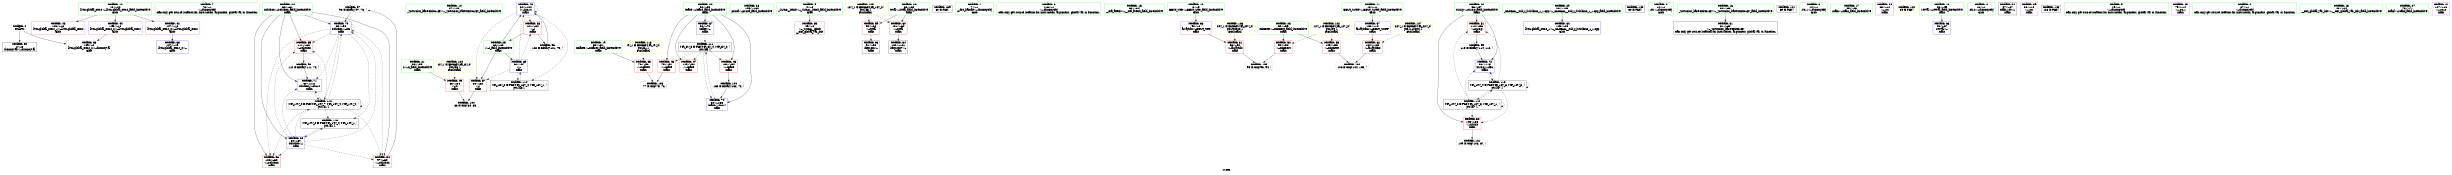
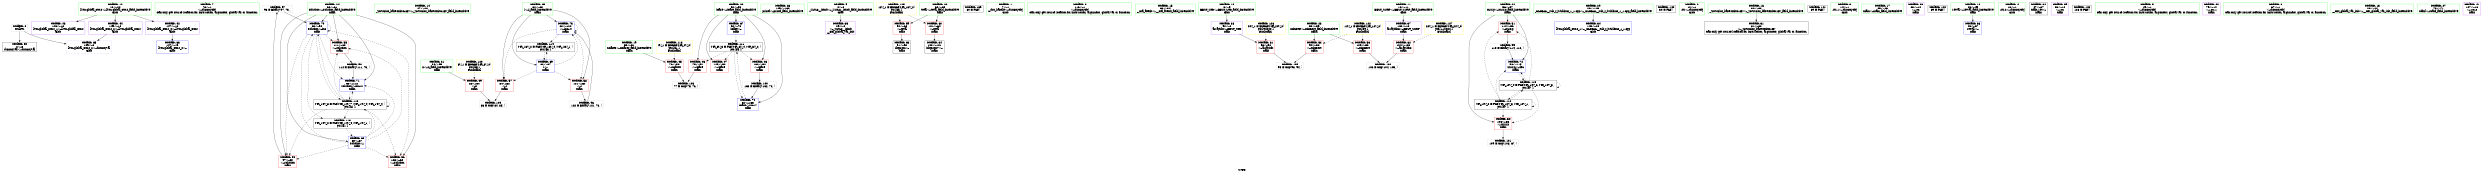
(1907, 9) -> (1938, 9)
(517, 36) -> (588, 34)
(313, 134) -> none
